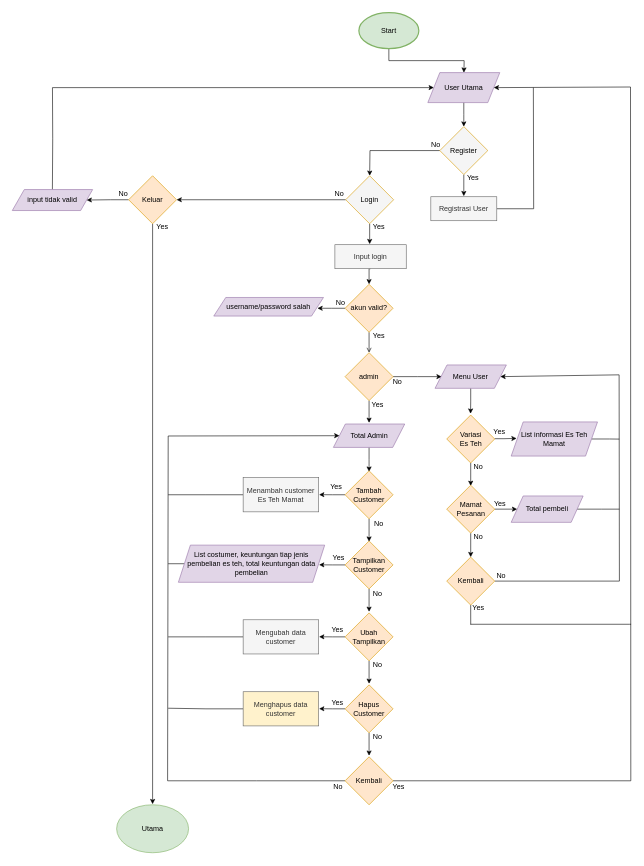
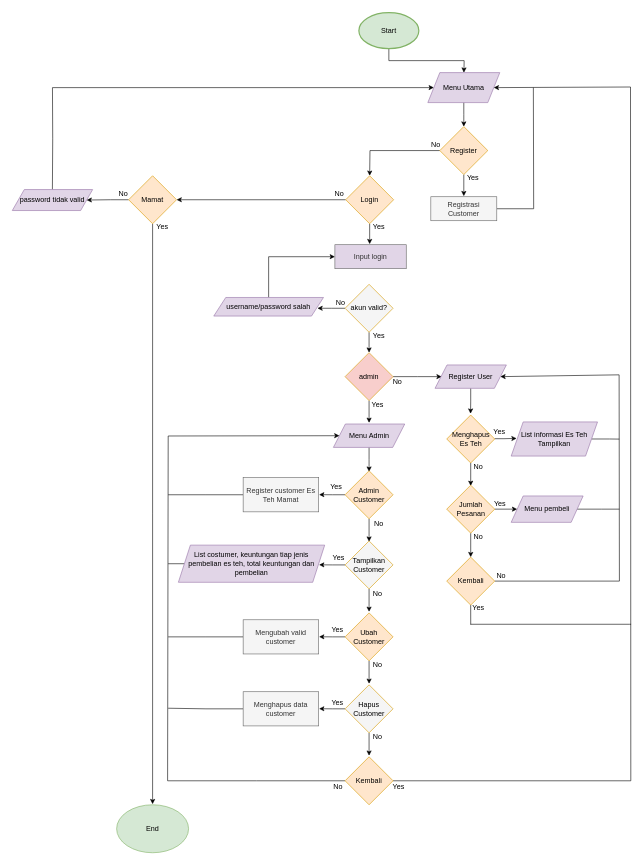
(464, 87) -> (464, 87)
(464, 150) -> (464, 150)
(53, 200) -> (53, 200)
(153, 200) -> (153, 200)
(370, 200) -> (370, 200)
(464, 209) -> (464, 209)
(371, 257) -> (371, 257)
none -> (269, 277)
(369, 278) -> none
(369, 308) -> (369, 308)
(369, 348) -> (369, 347)
(369, 377) -> (369, 377)
(471, 377) -> (471, 377)
(370, 436) -> (370, 436)
(471, 439) -> (471, 439)
(555, 439) -> (555, 439)
(281, 495) -> (281, 495)
(369, 495) -> (369, 495)
(471, 509) -> (471, 509)
(548, 509) -> (548, 509)
(252, 564) -> (252, 564)
(369, 565) -> (369, 565)
(281, 637) -> (281, 637)
(369, 637) -> (369, 637)
(281, 709) -> (281, 709)
(369, 709) -> (369, 709)
(153, 829) -> (153, 829)
